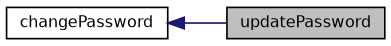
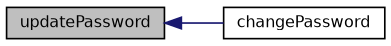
(205, 23) -> (203, 23)
